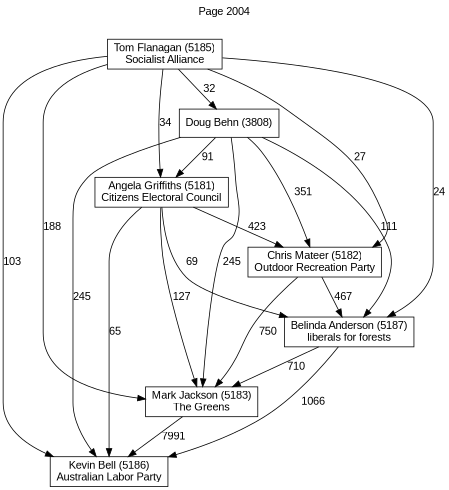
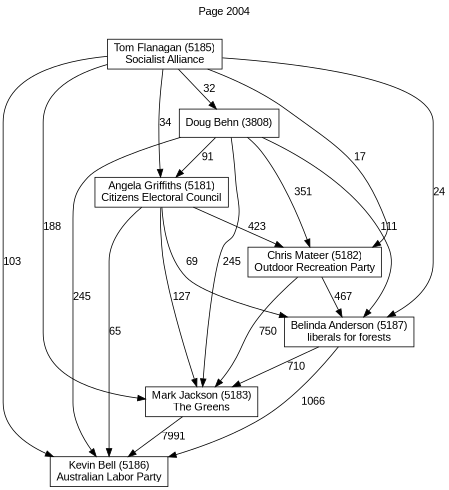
(360, 157) -> (360, 157)
